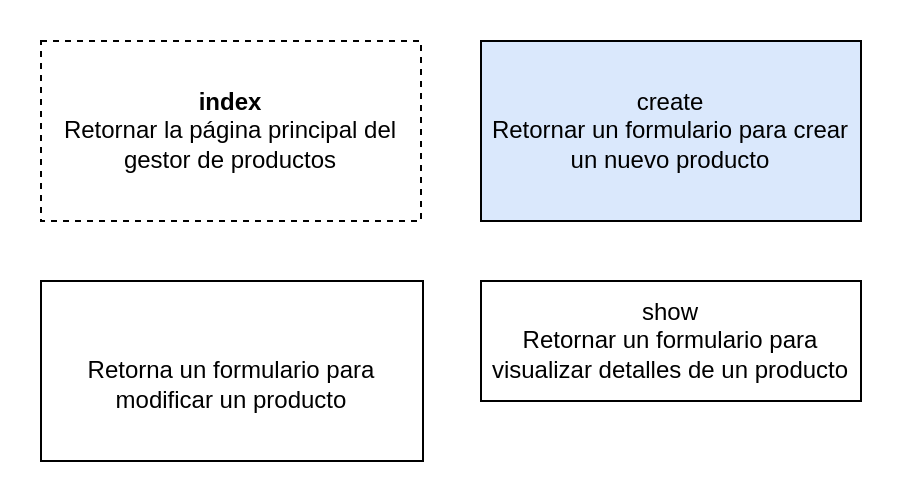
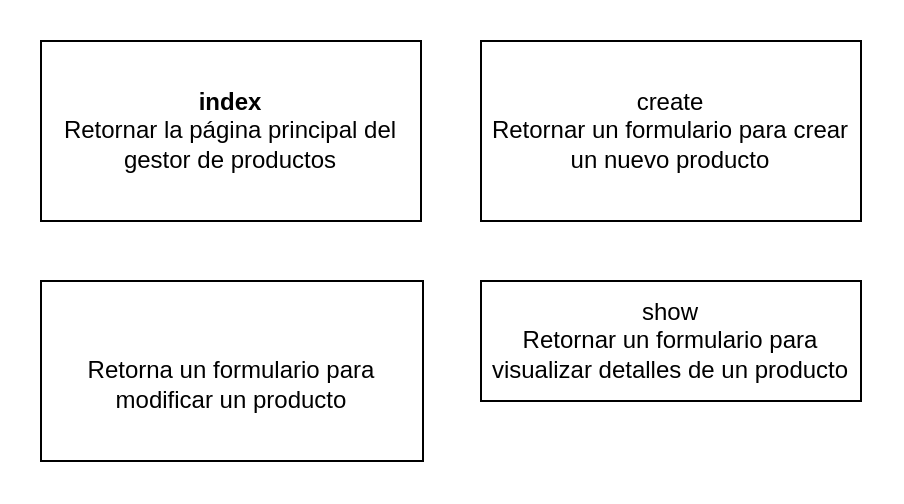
(231, 131) -> (231, 131)
(671, 131) -> (671, 131)
